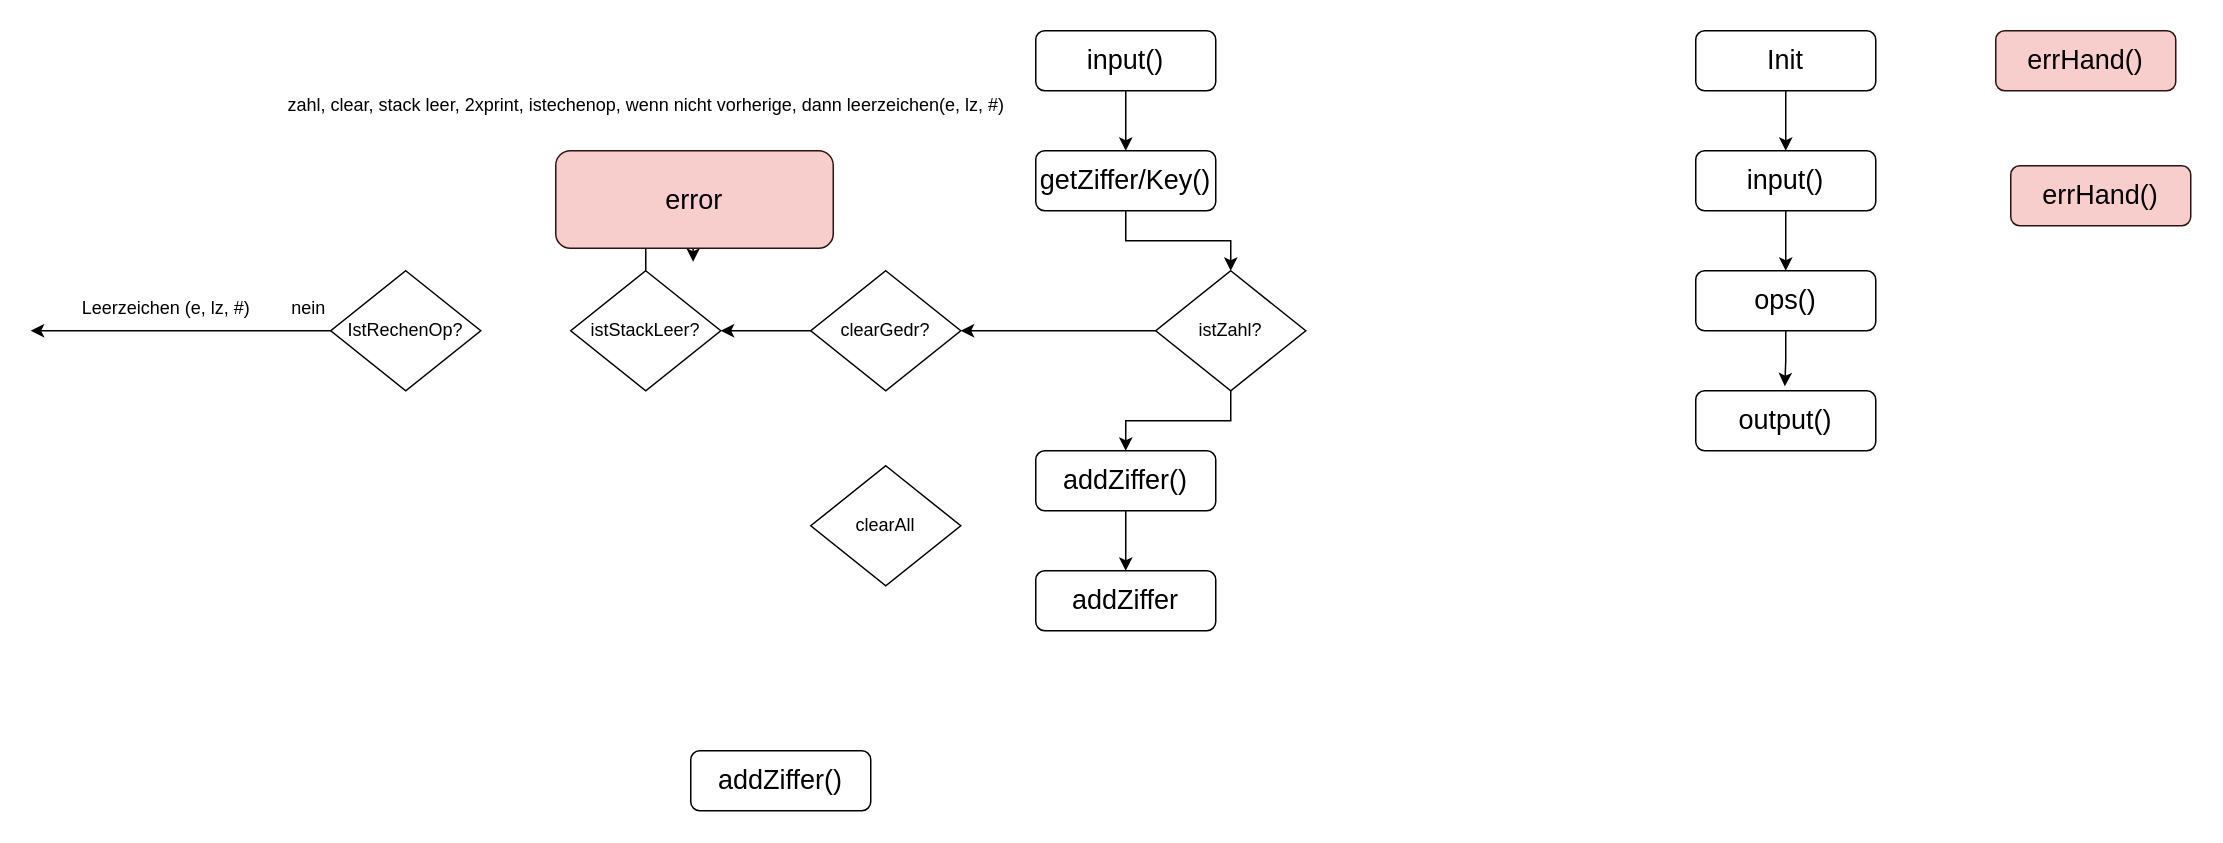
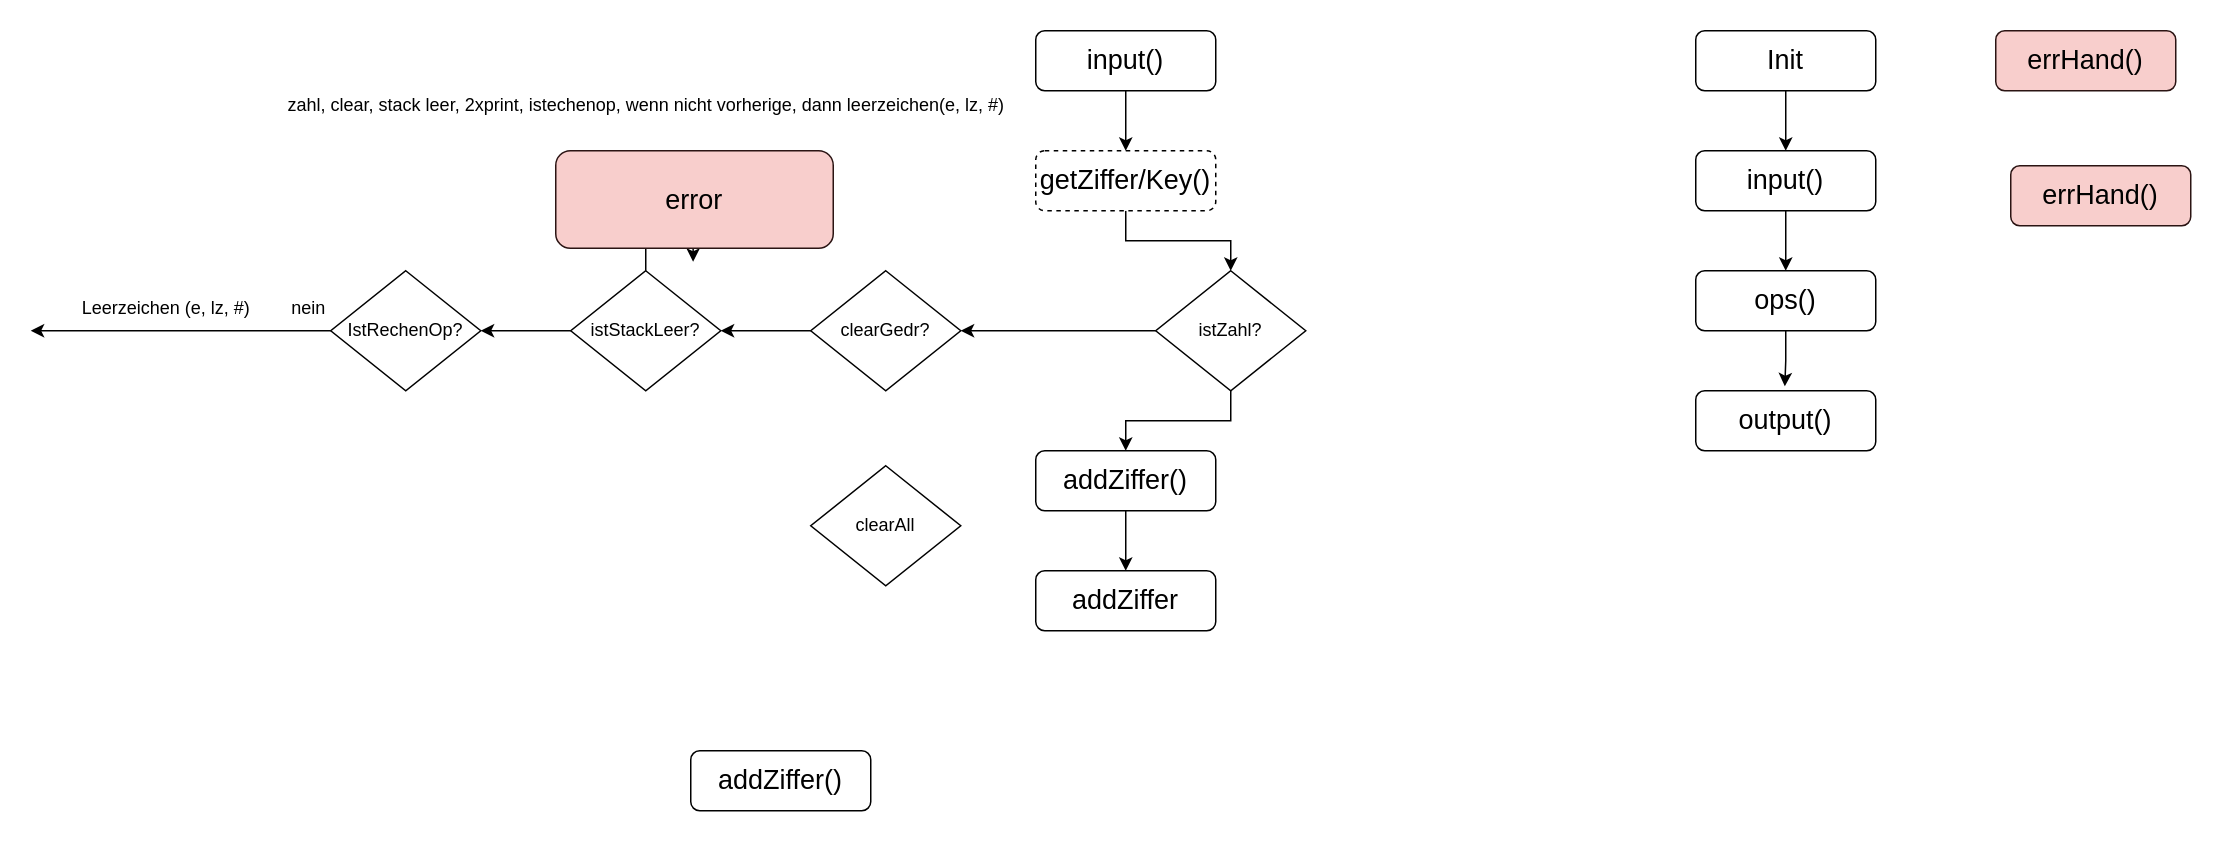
(1126, 181) -> (1126, 181)
none -> (531, 331)
